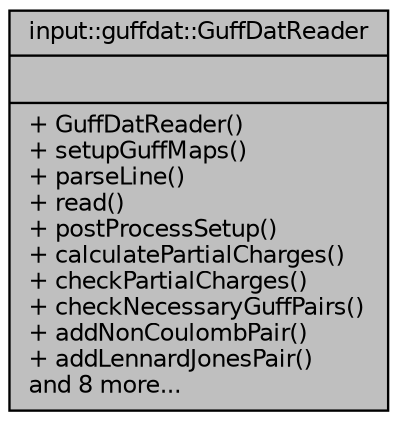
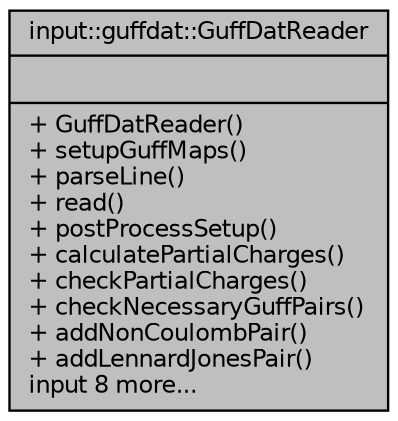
(105, 386) -> (114, 386)
